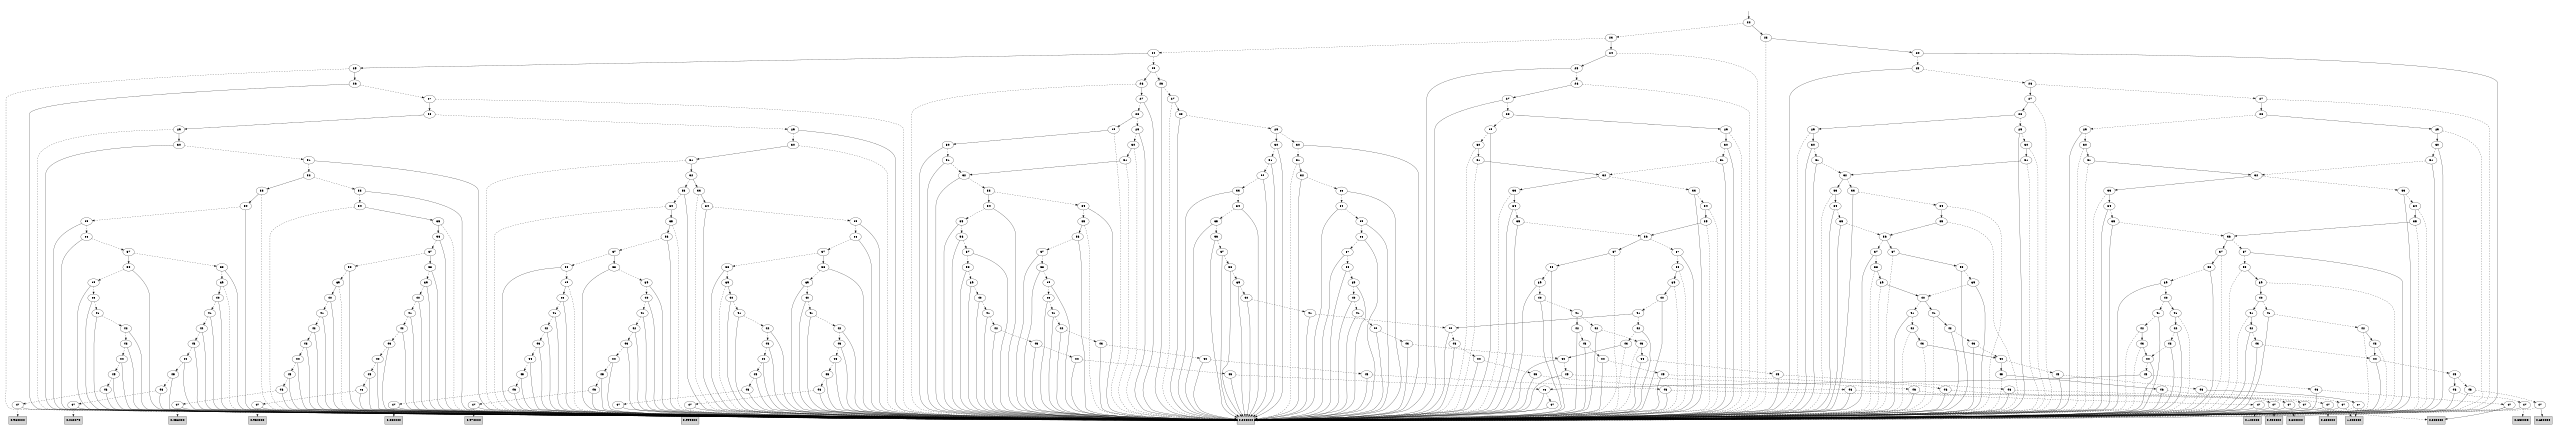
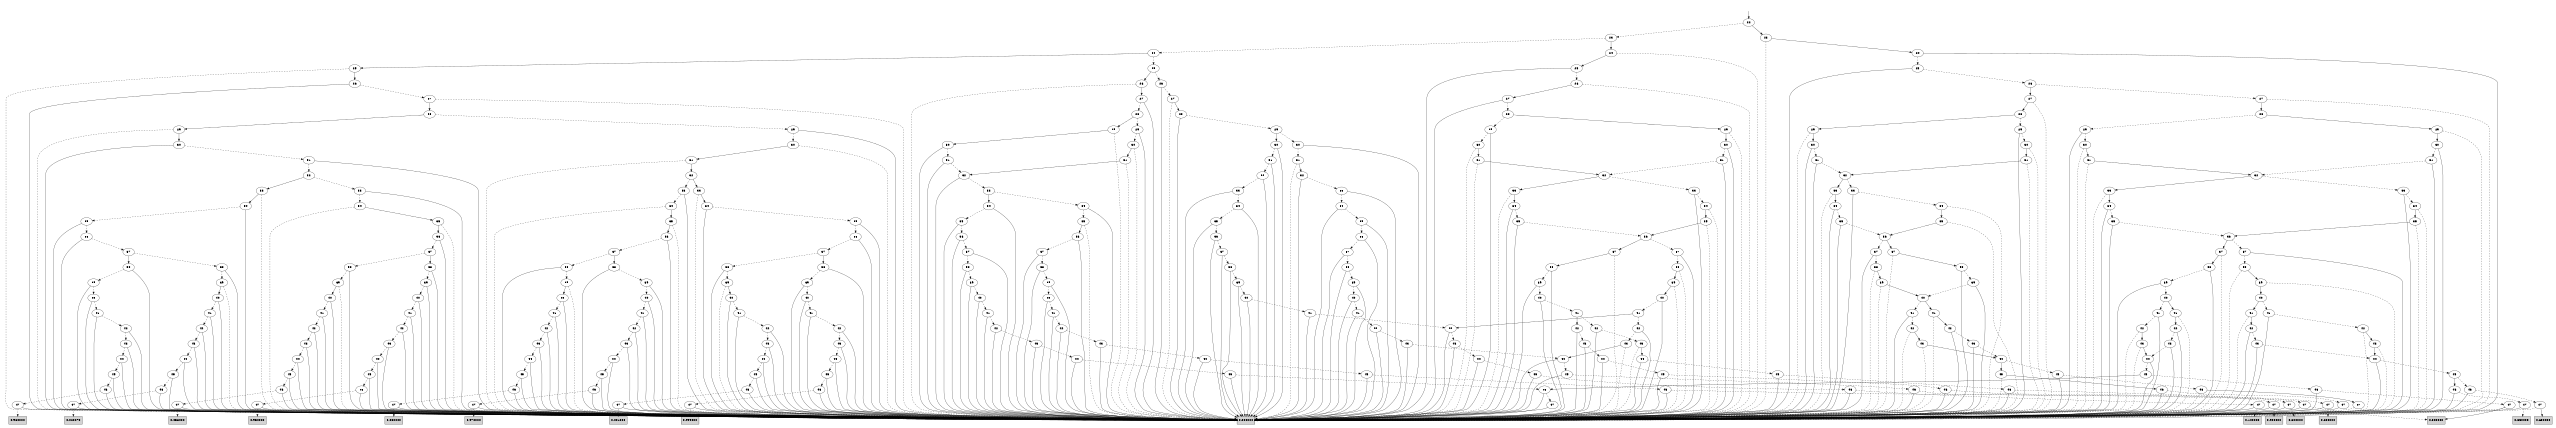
none -> (618, 420)
(2354, 420) -> none
